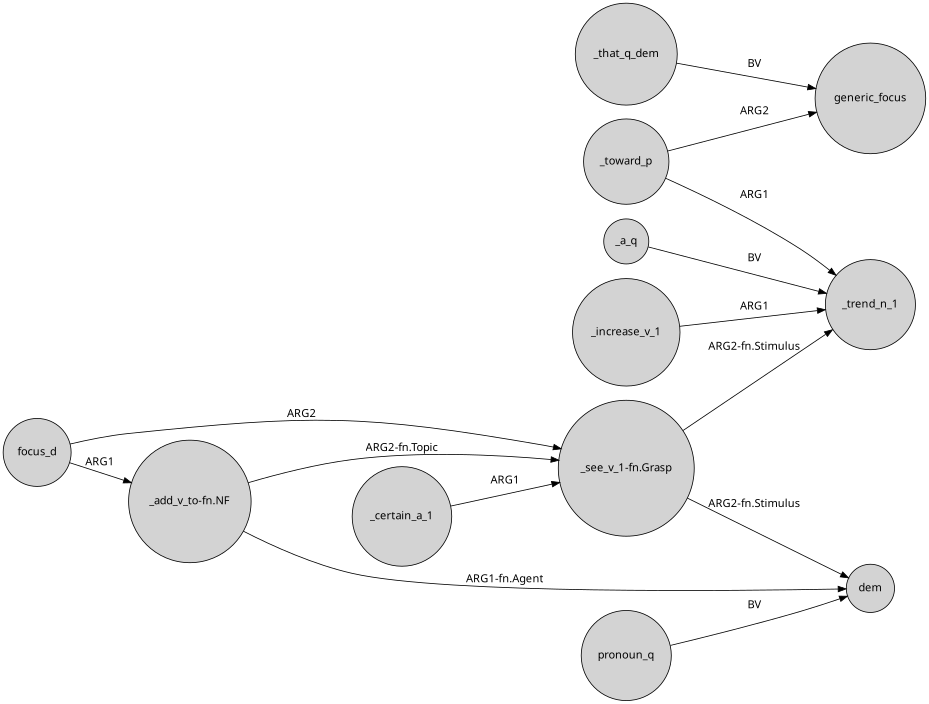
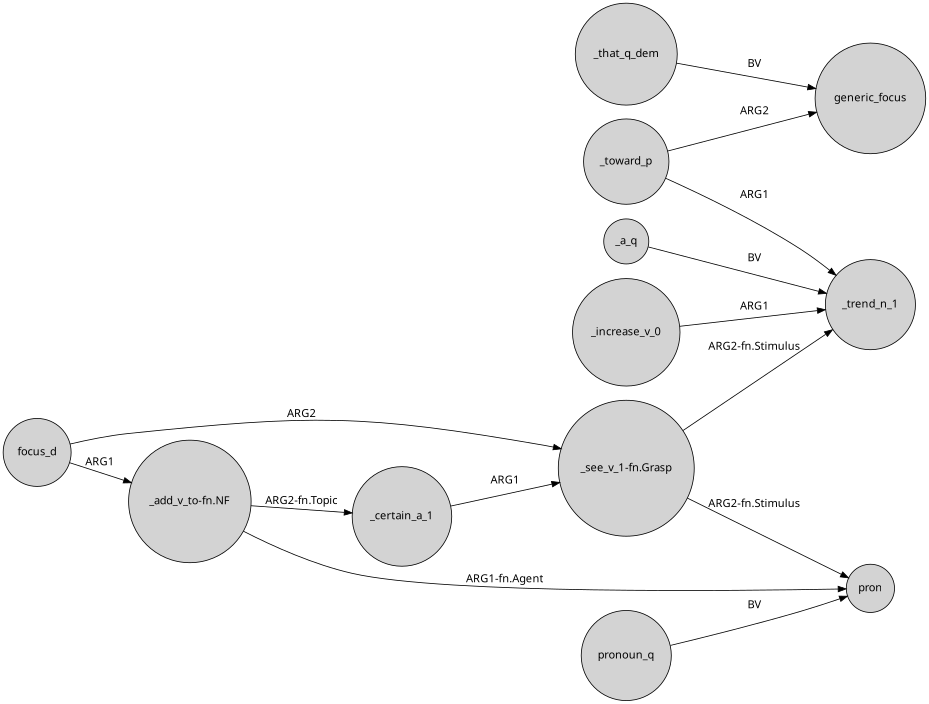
(626, 332) -> (626, 332)
(398, 456) -> (298, 509)
(870, 588) -> (870, 588)
